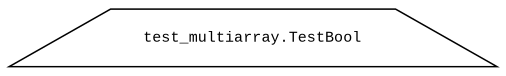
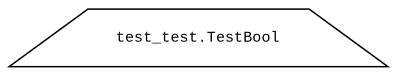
(253, 38) -> (199, 38)
